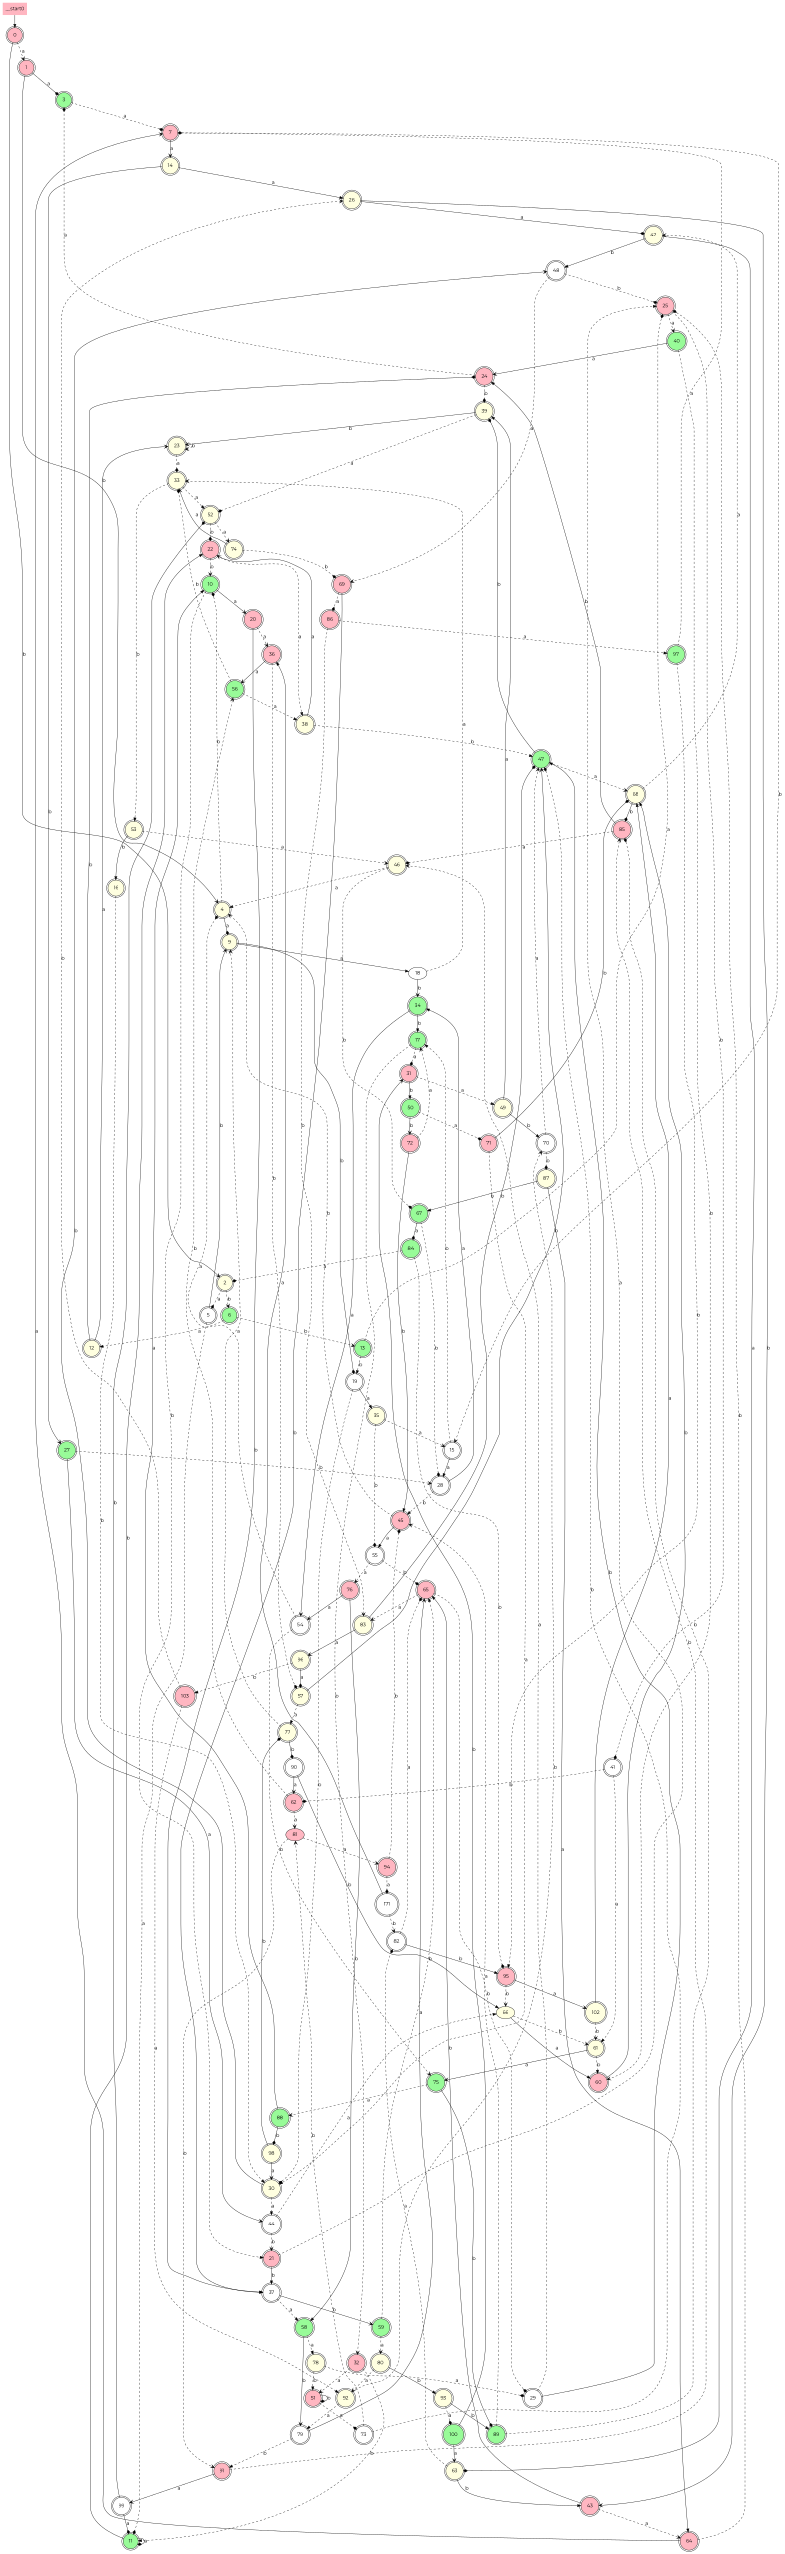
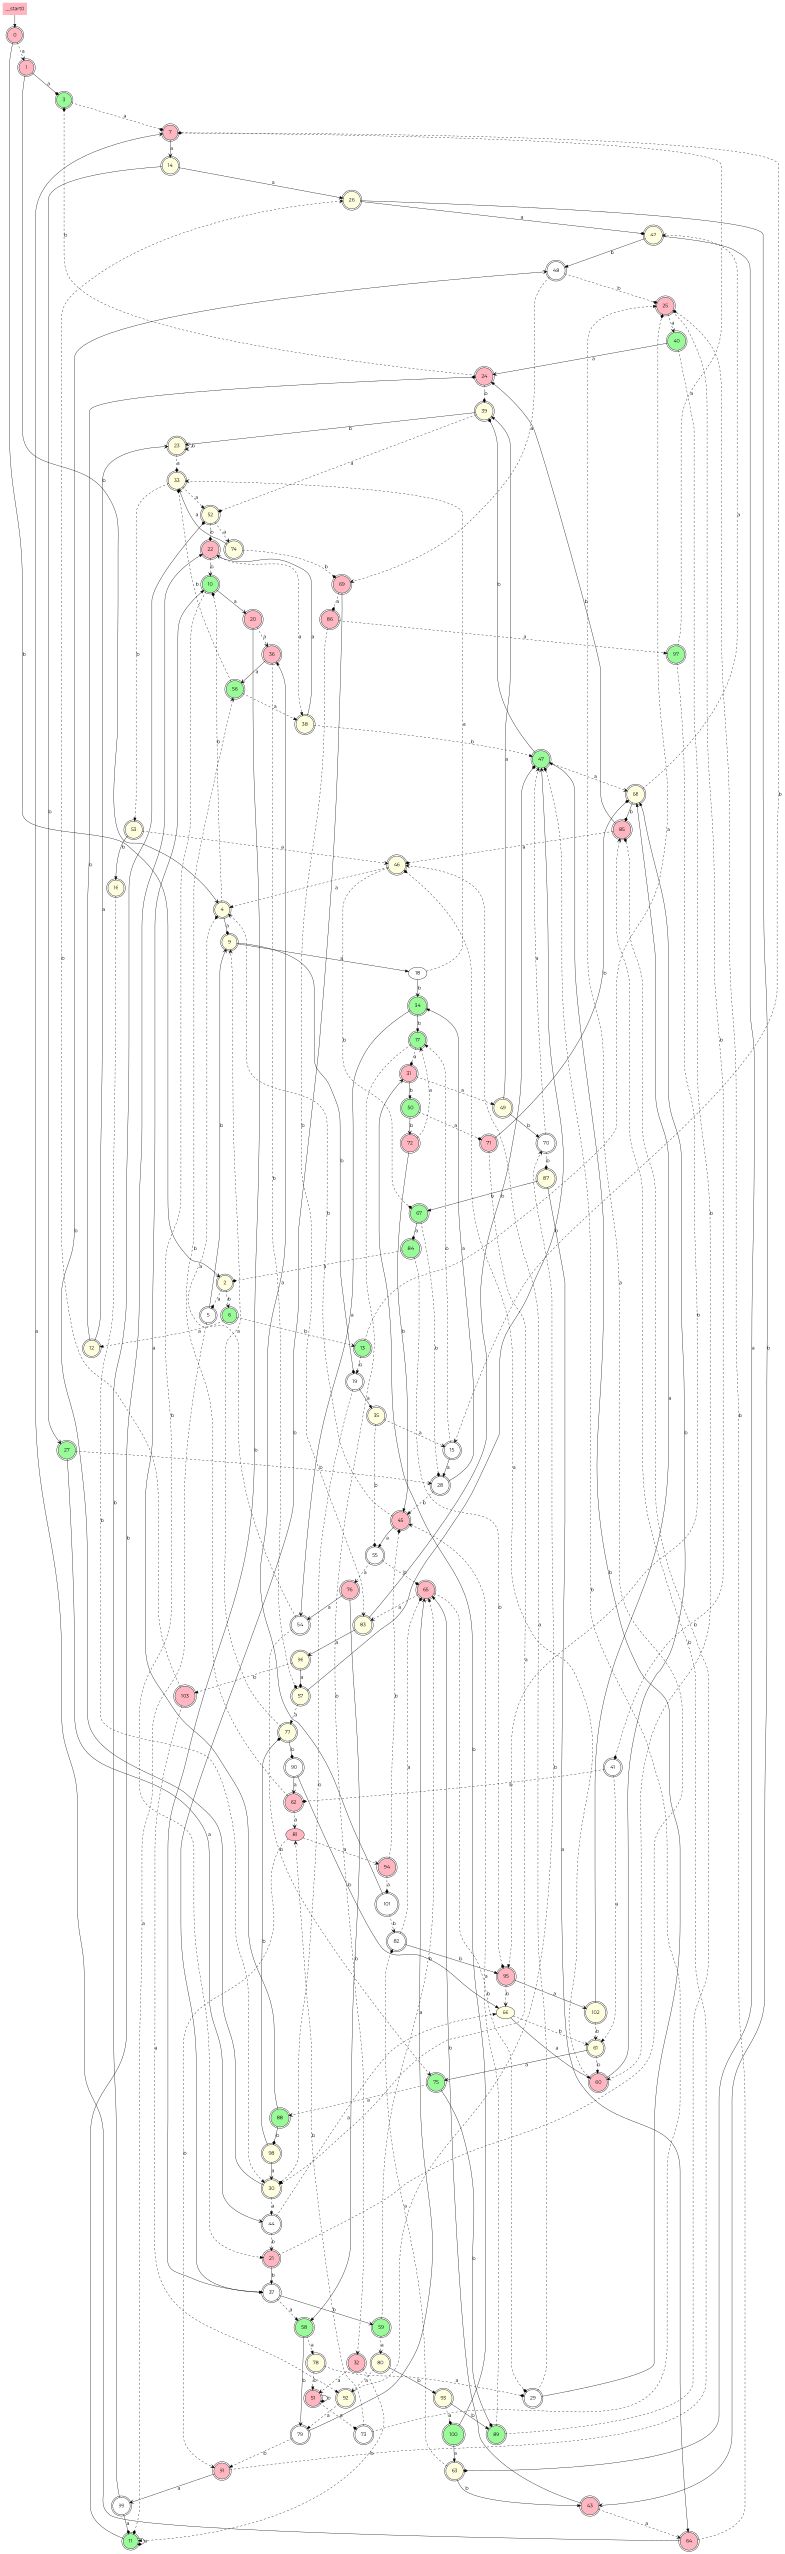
(66, 235) -> (66, 235)
none -> (513, 1478)
(387, 1904) -> (387, 1904)
(454, 2452) -> (454, 2452)
